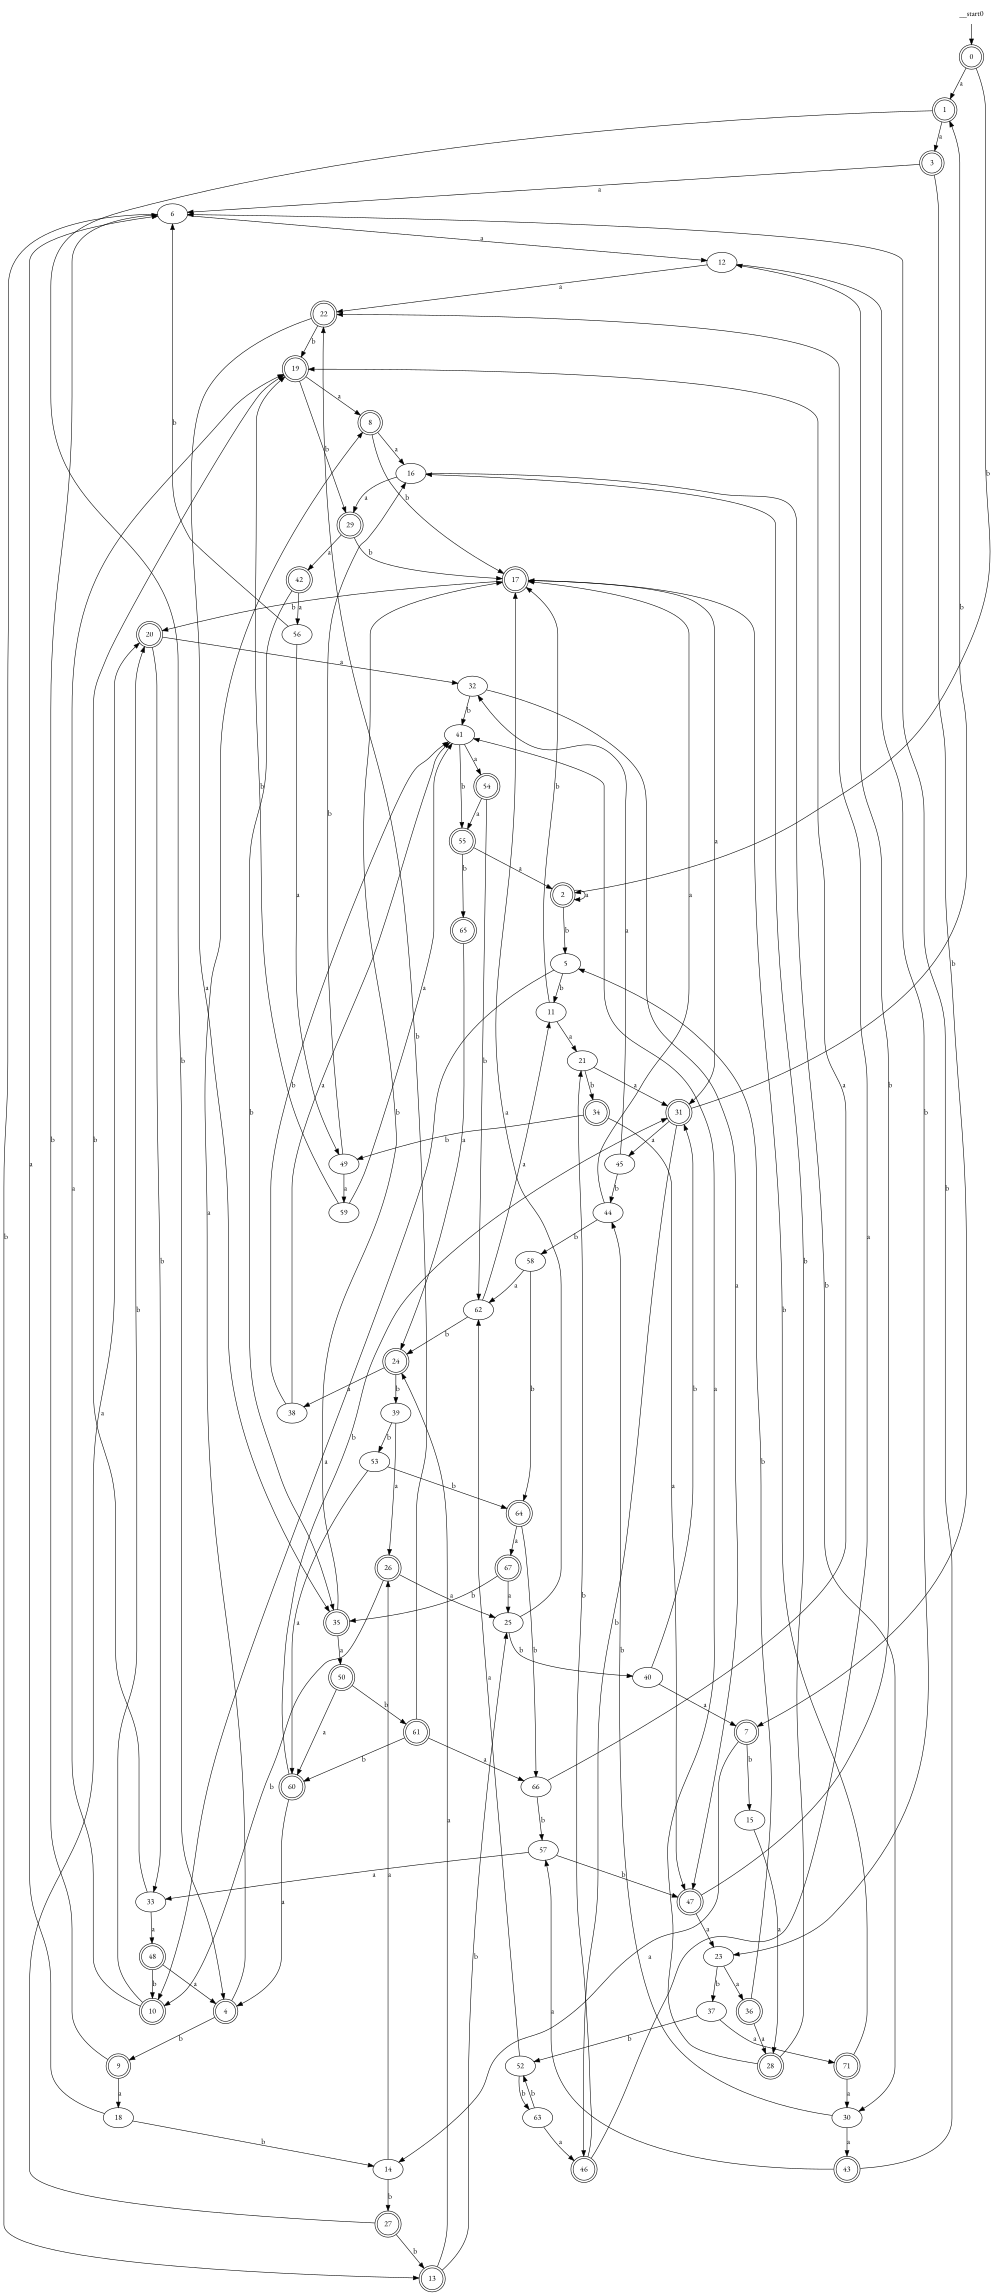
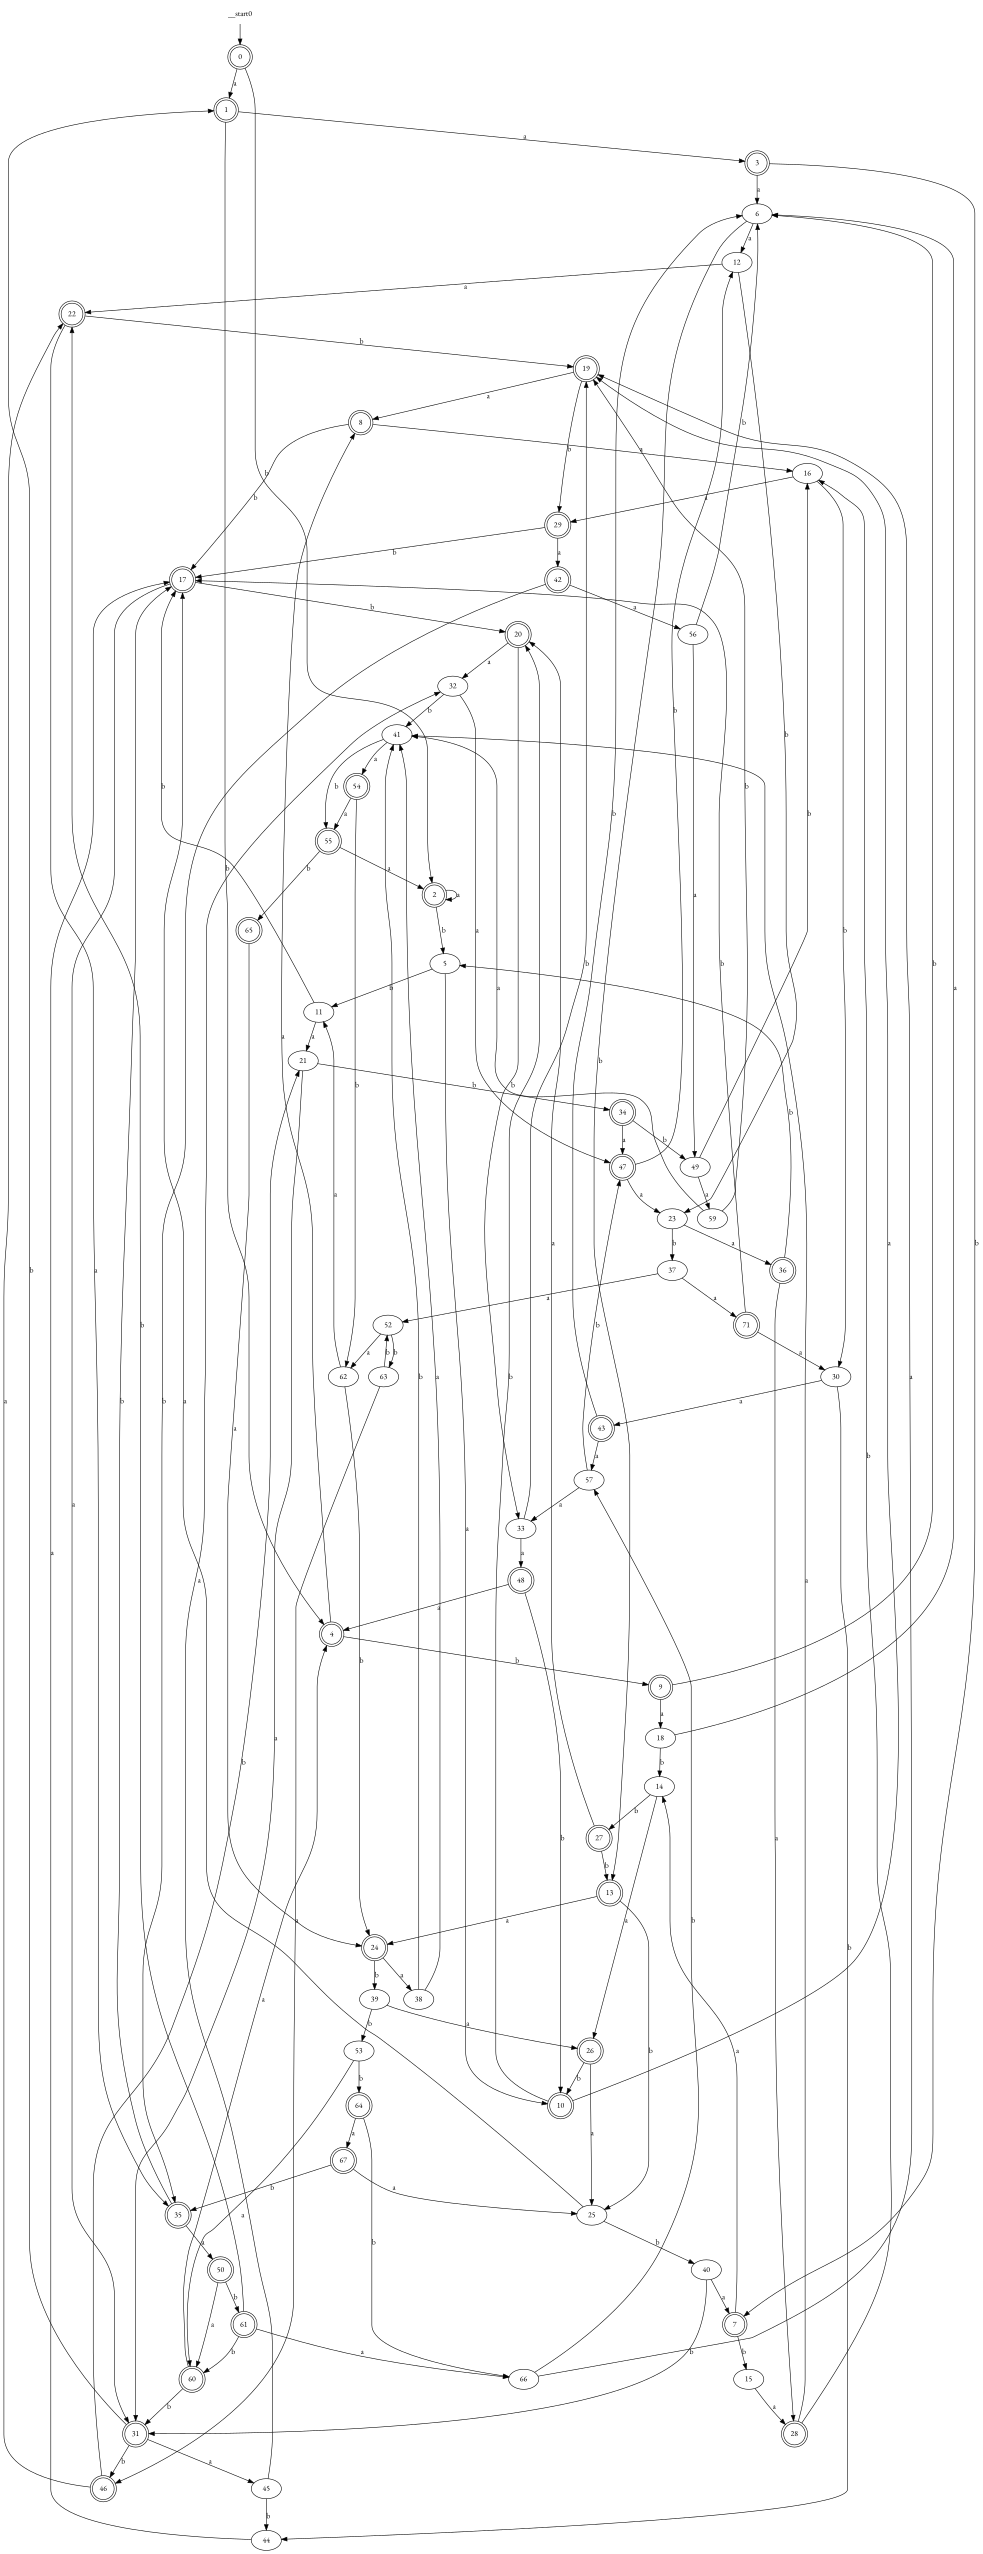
(530, 1261) -> none
(630, 2039) -> (548, 1298)
